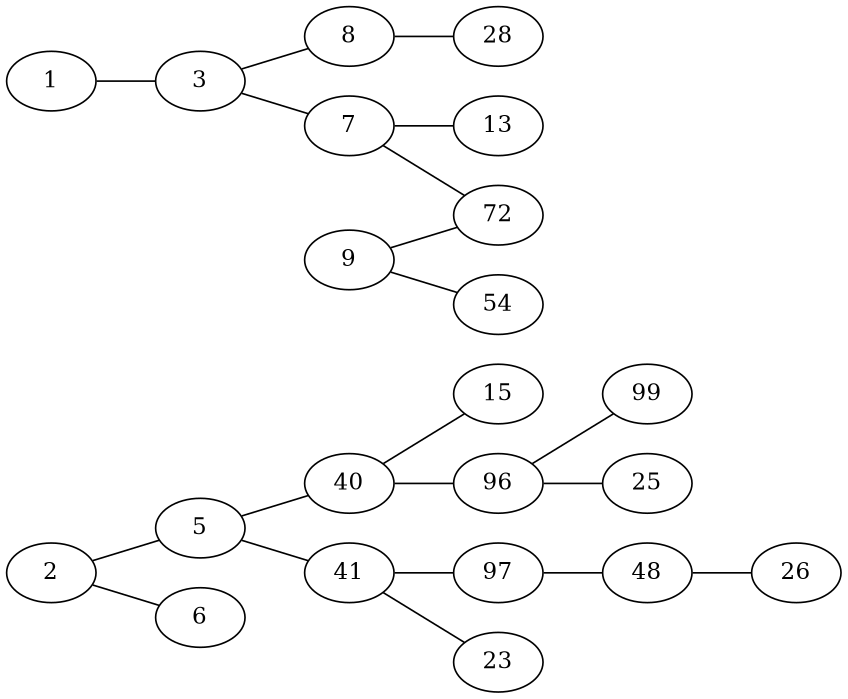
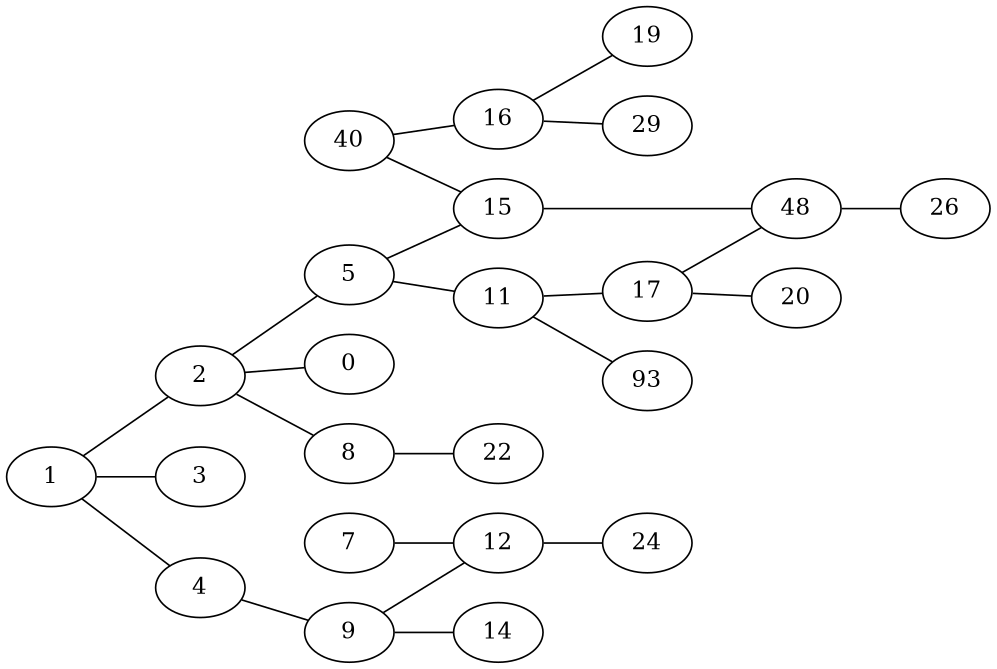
(498, 36) -> (498, 454)
(275, 59) -> (275, 415)
(275, 104) -> none
(498, 126) -> none
none -> (647, 209)
(498, 215) -> (498, 543)
none -> (796, 298)
(498, 305) -> (498, 632)
(647, 394) -> (647, 36)
none -> (126, 426)
(498, 483) -> (498, 119)
(647, 483) -> (647, 126)
(275, 506) -> (424, 242)
none -> (647, 543)
(349, 573) -> (498, 298)
(498, 573) -> (647, 291)
none -> (200, 588)
(200, 618) -> (349, 364)
(498, 662) -> (647, 381)
